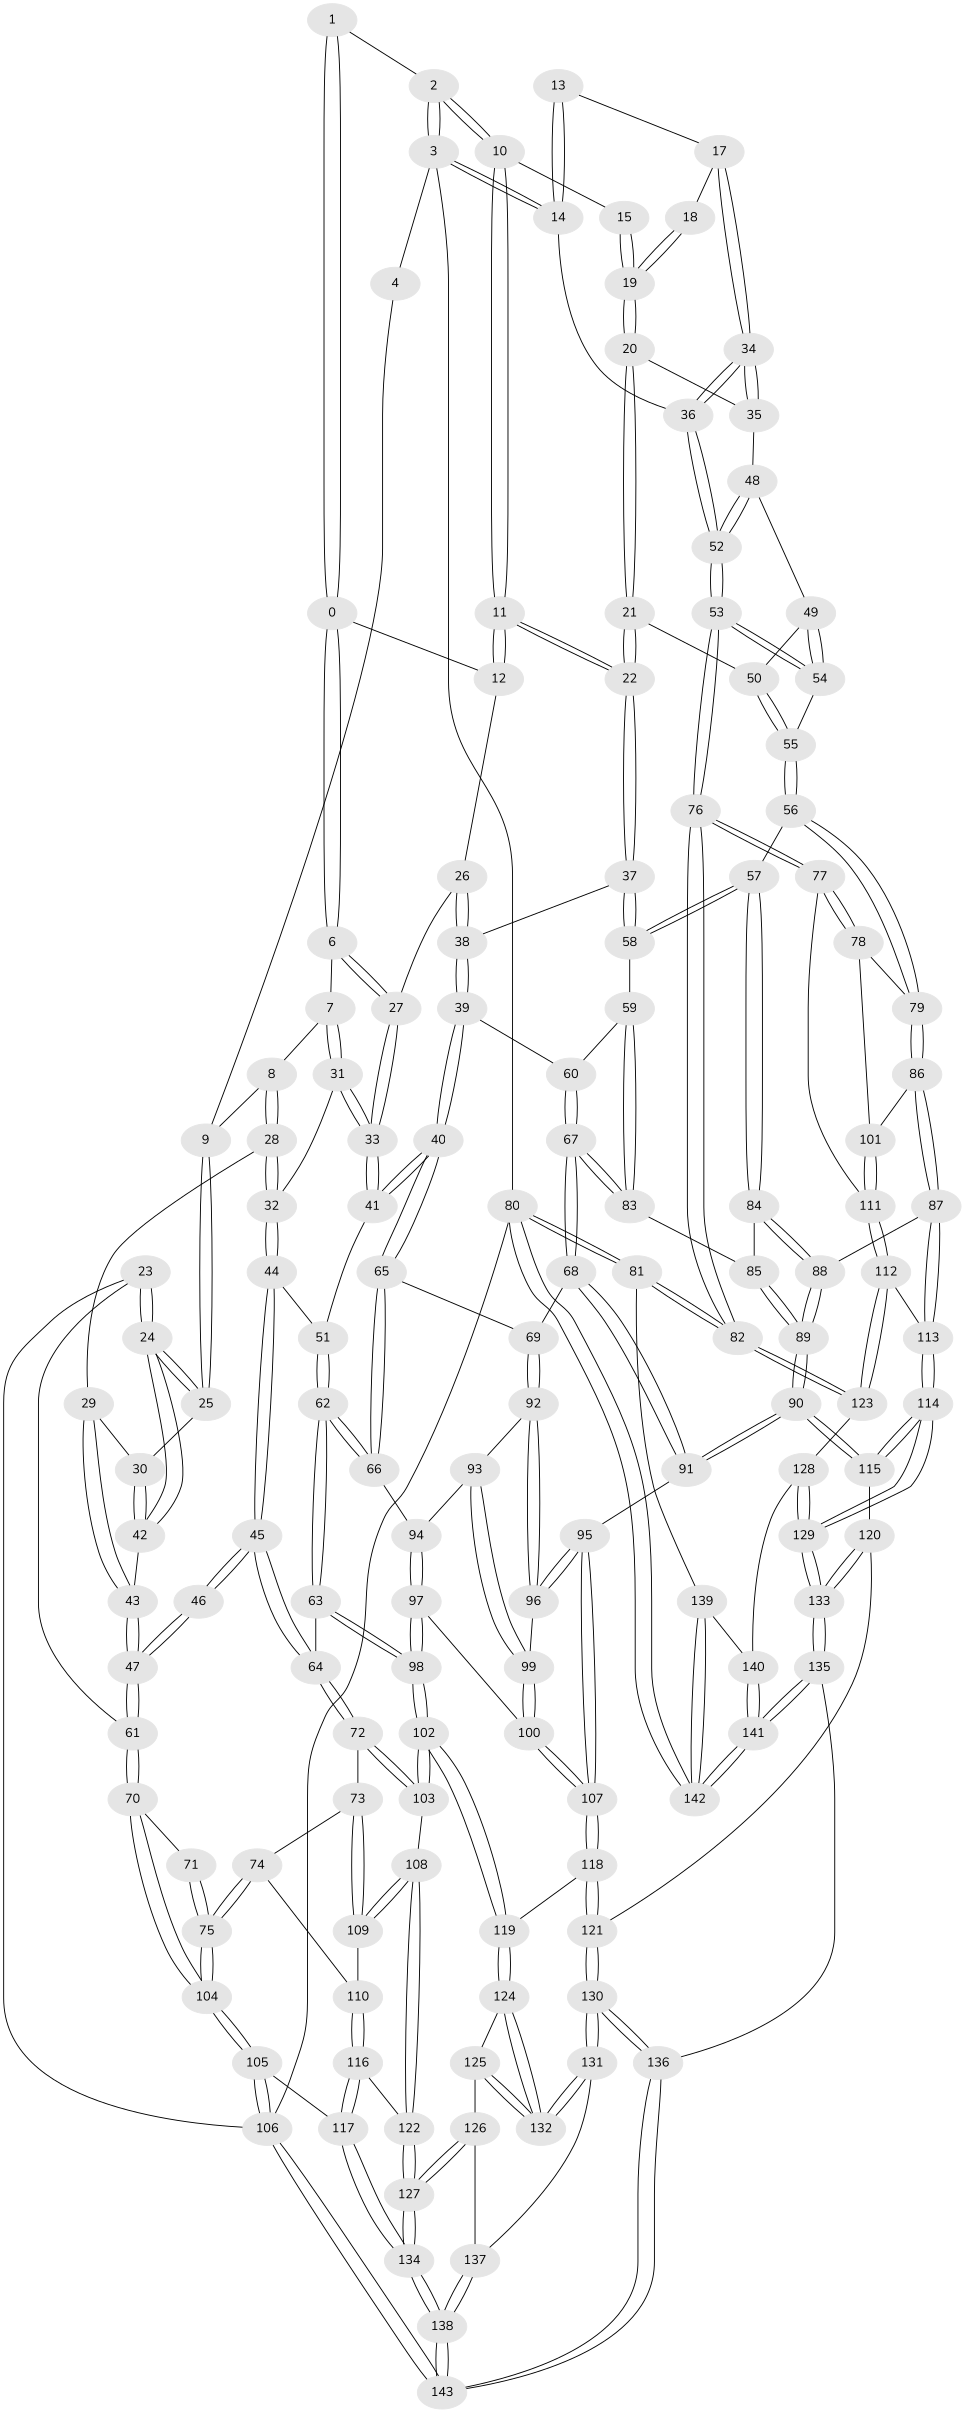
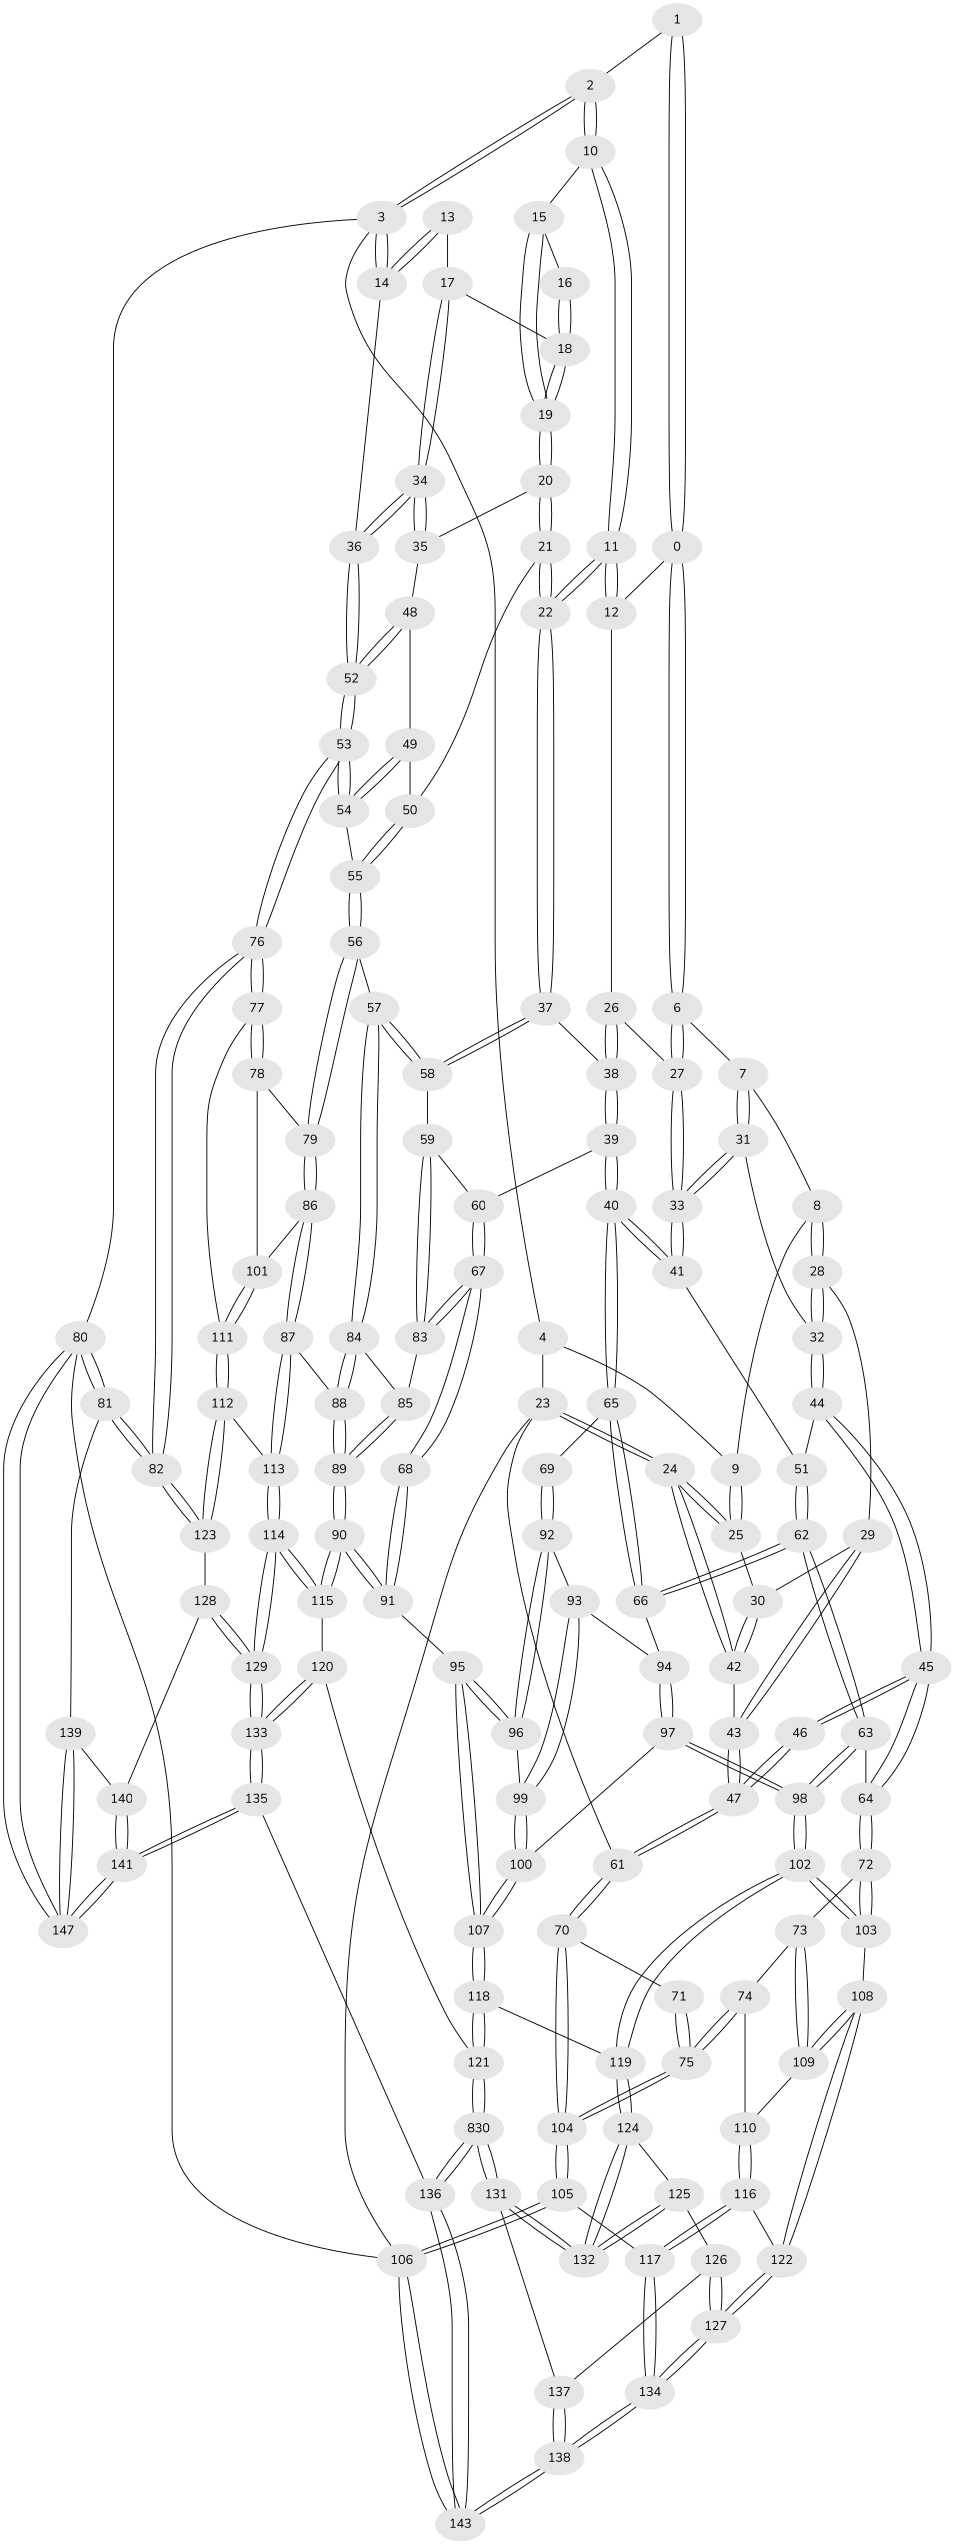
none -> (565, 284)
(552, 1305) -> none
none -> (543, 1371)
(695, 1799) -> (63, 1931)
(592, 1997) -> (479, 2129)
